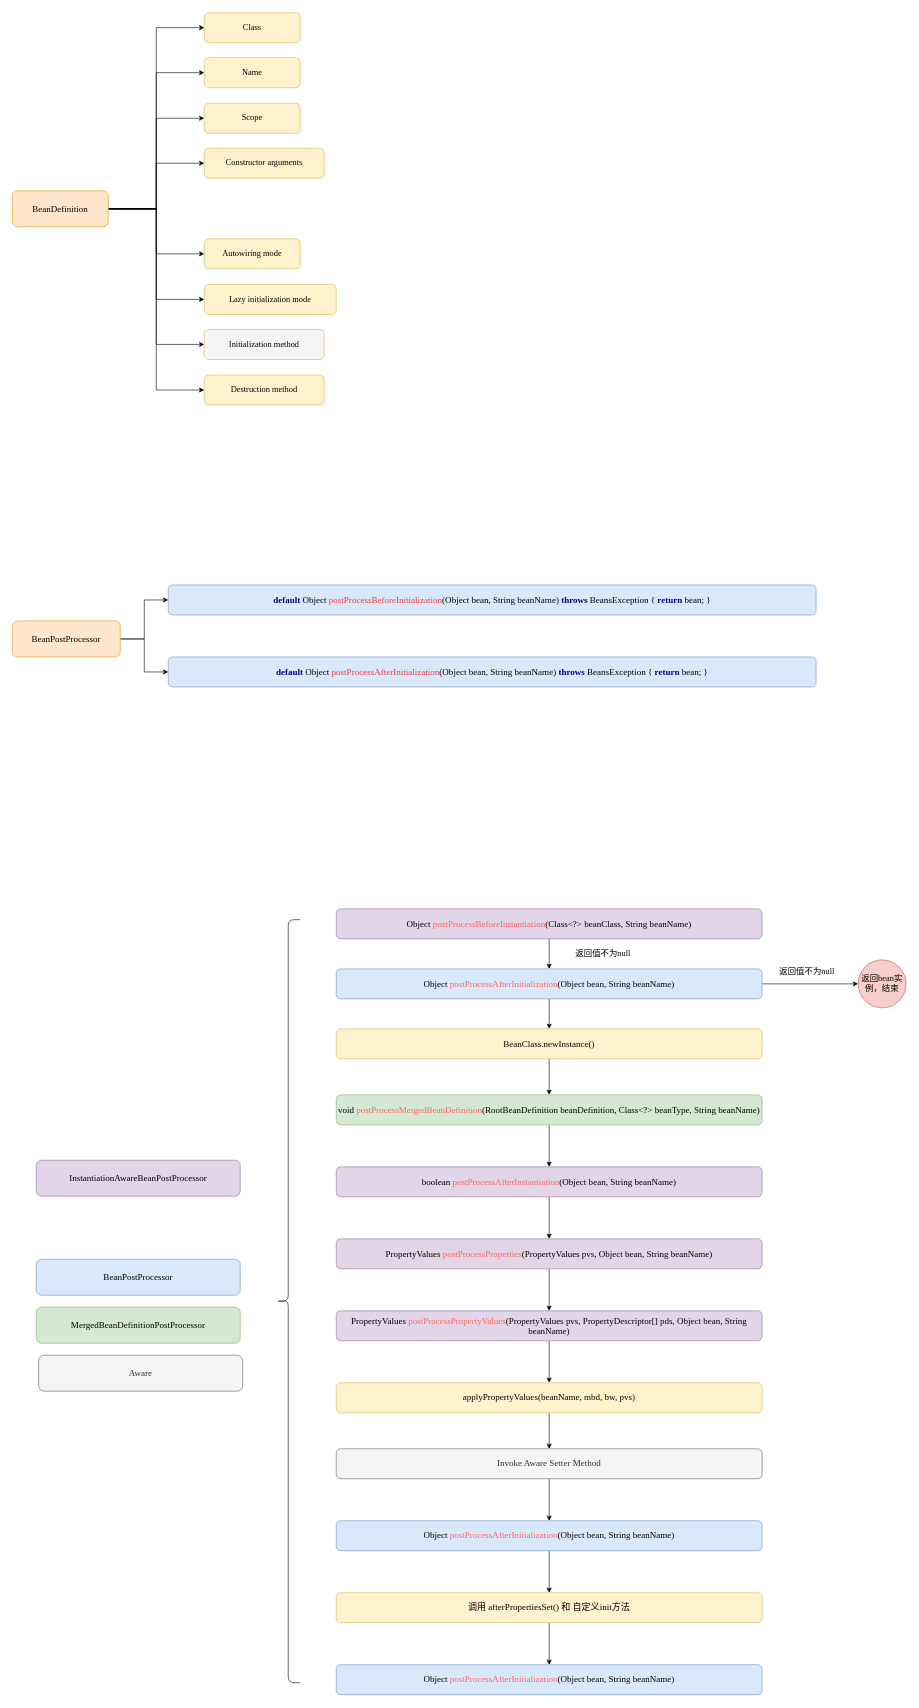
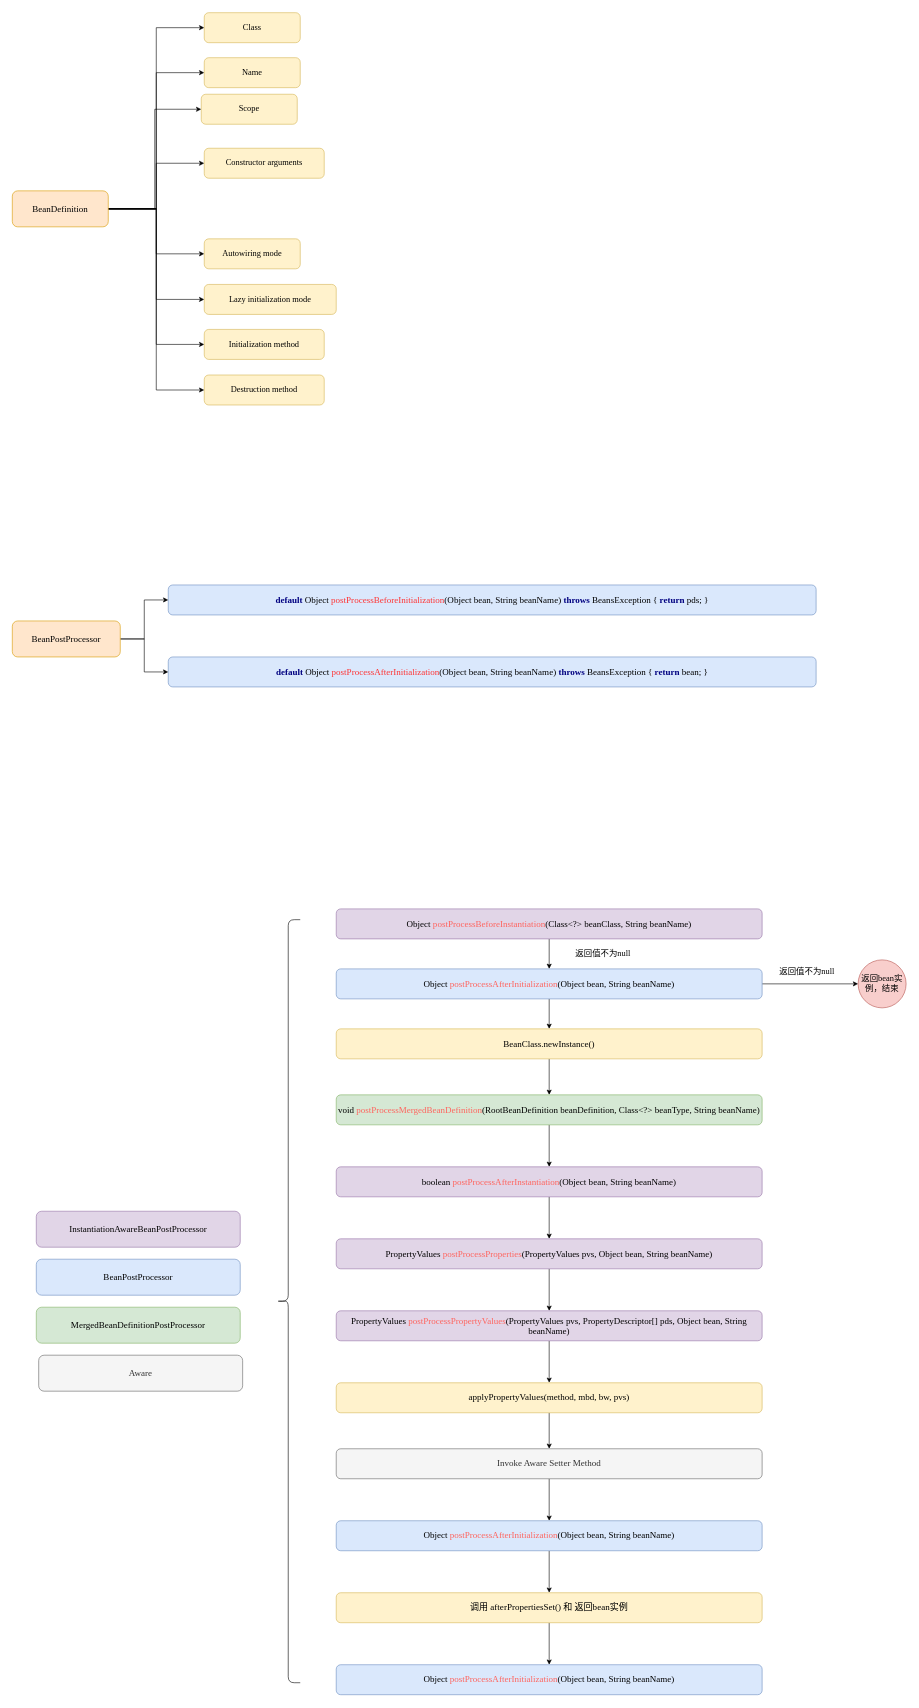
(252, 118) -> (249, 109)
(264, 344) -> (264, 344)
(492, 600) -> (492, 600)
(138, 1178) -> (138, 1229)
(549, 1398) -> (549, 1398)
(549, 1608) -> (549, 1608)
